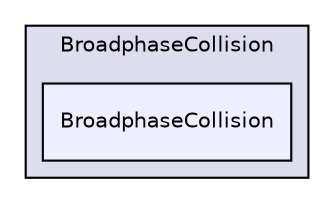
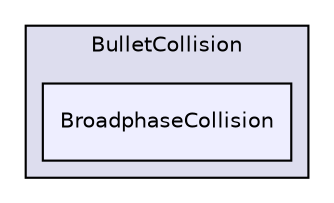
(167, 46) -> (167, 46)
